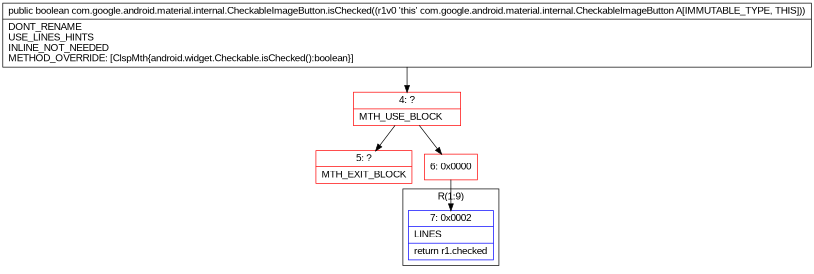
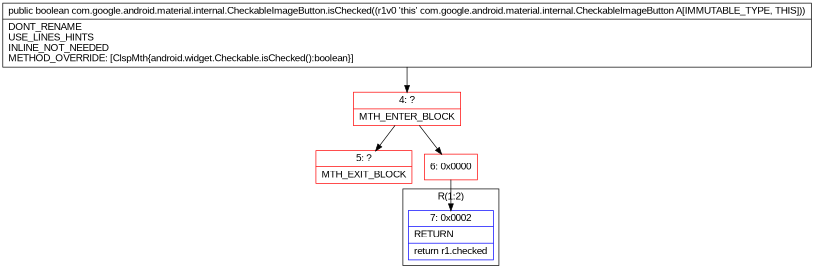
(401, 117) -> (407, 117)
(451, 197) -> (451, 197)
(428, 234) -> (434, 234)
